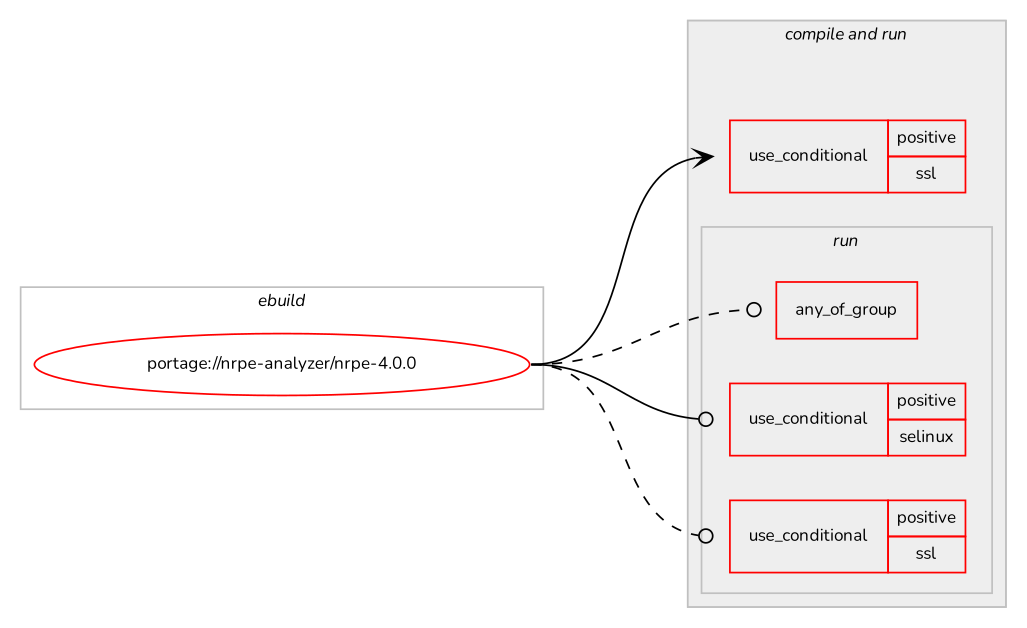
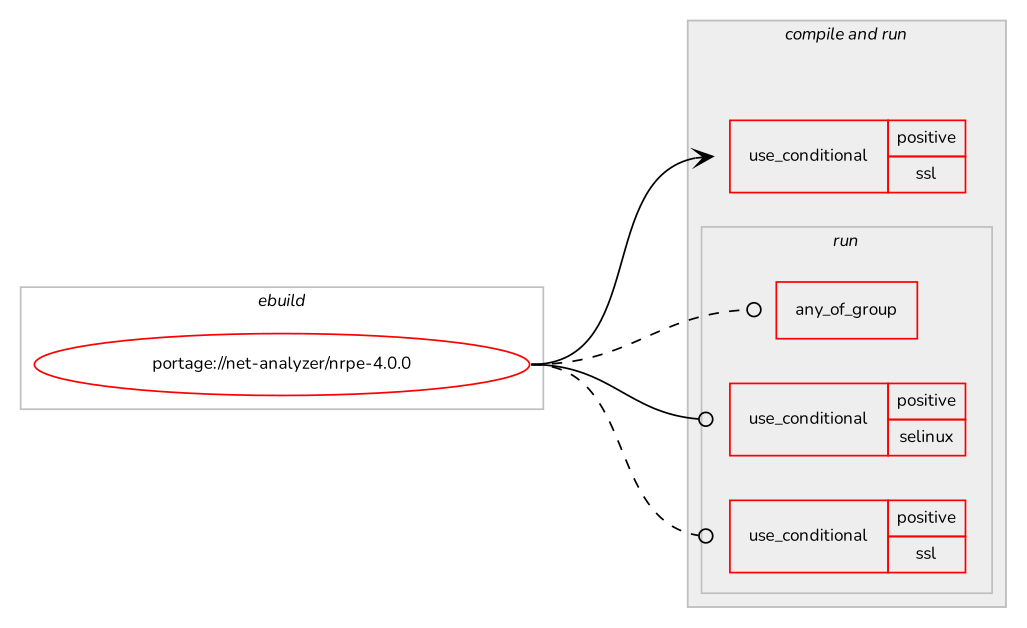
(282, 365) -> (282, 365)
